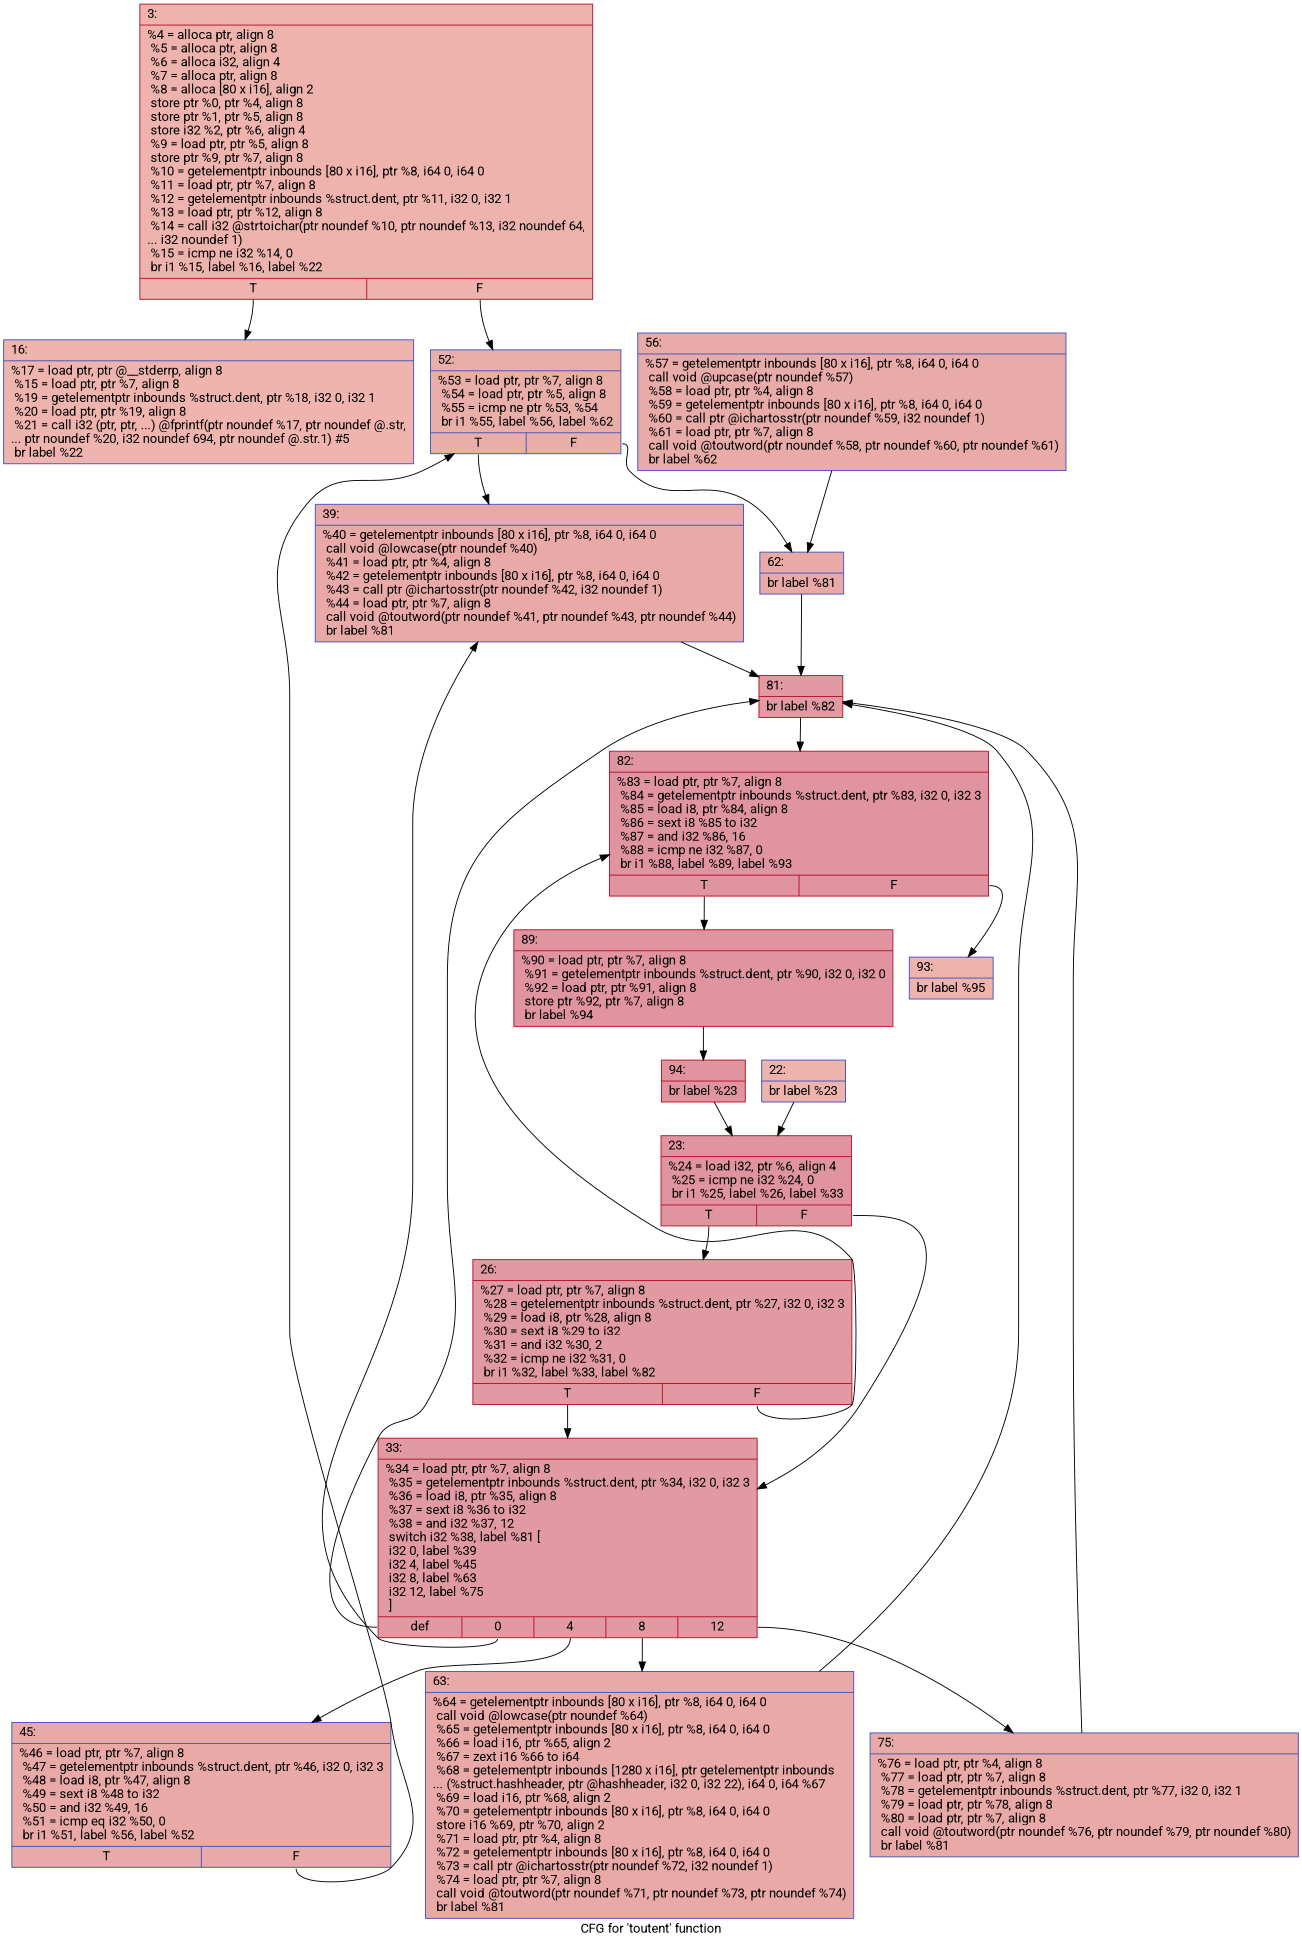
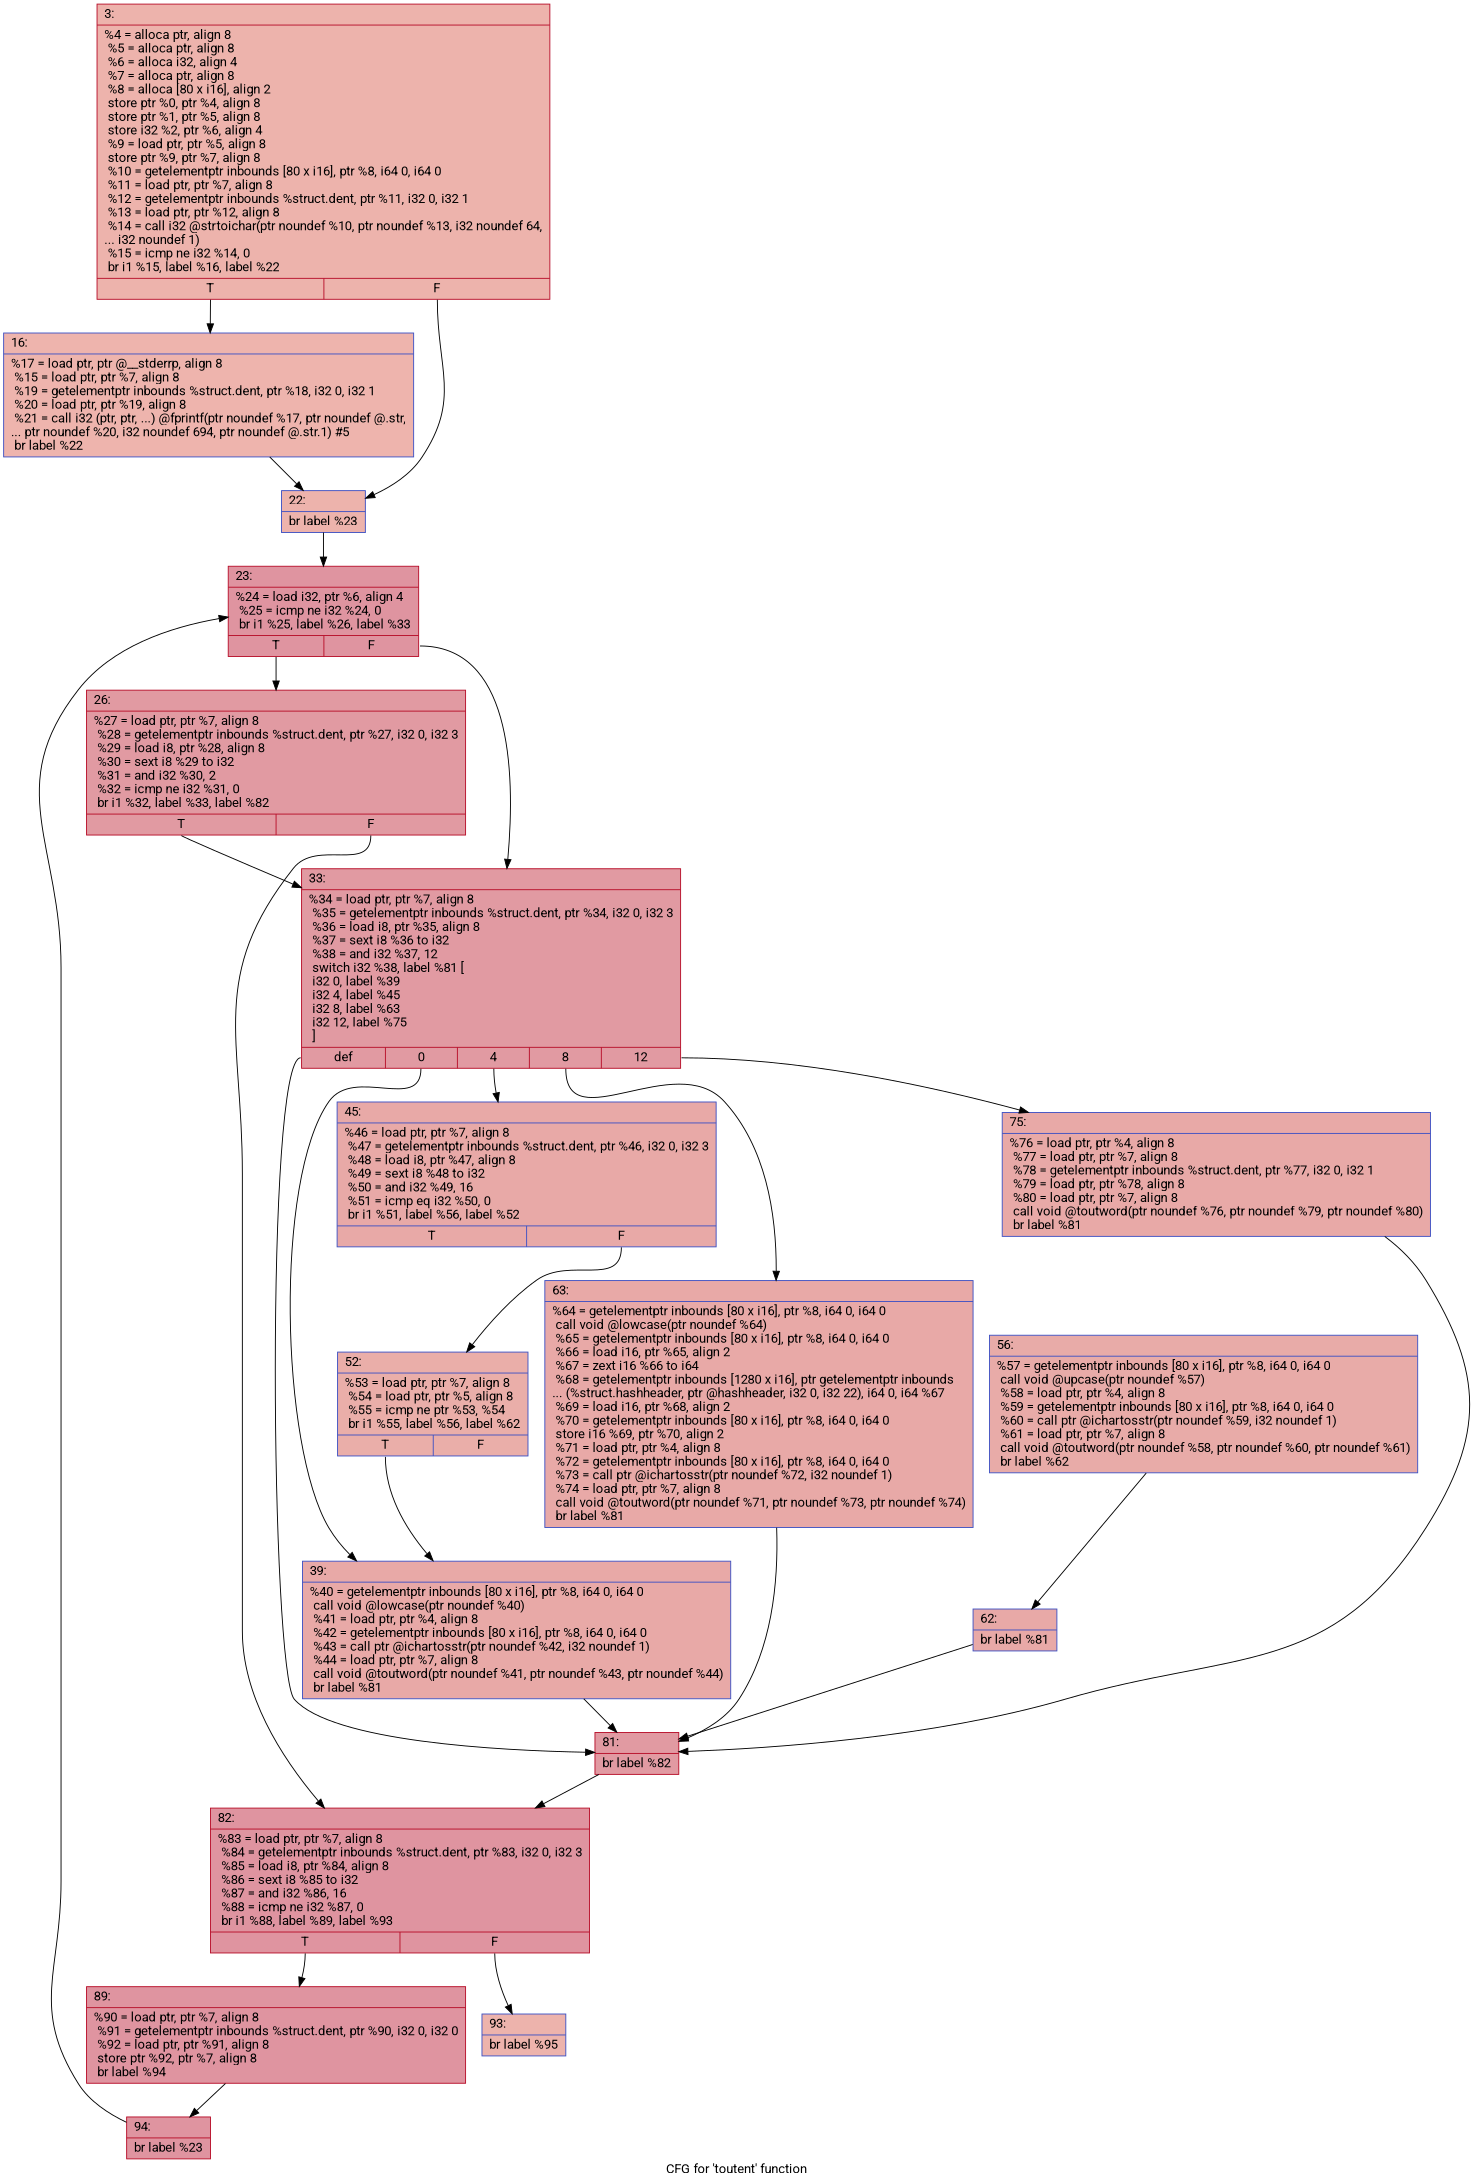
(483, 321) -> (442, 411)
none -> (283, 470)
(701, 490) -> none
